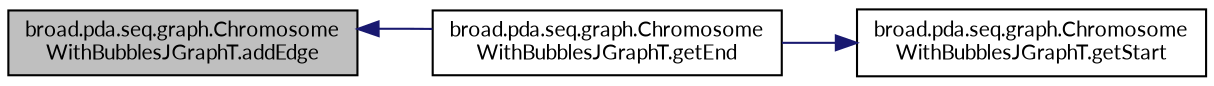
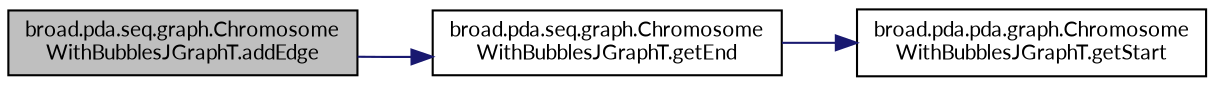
(406, 29) -> (385, 57)
(1032, 43) -> (1032, 43)
